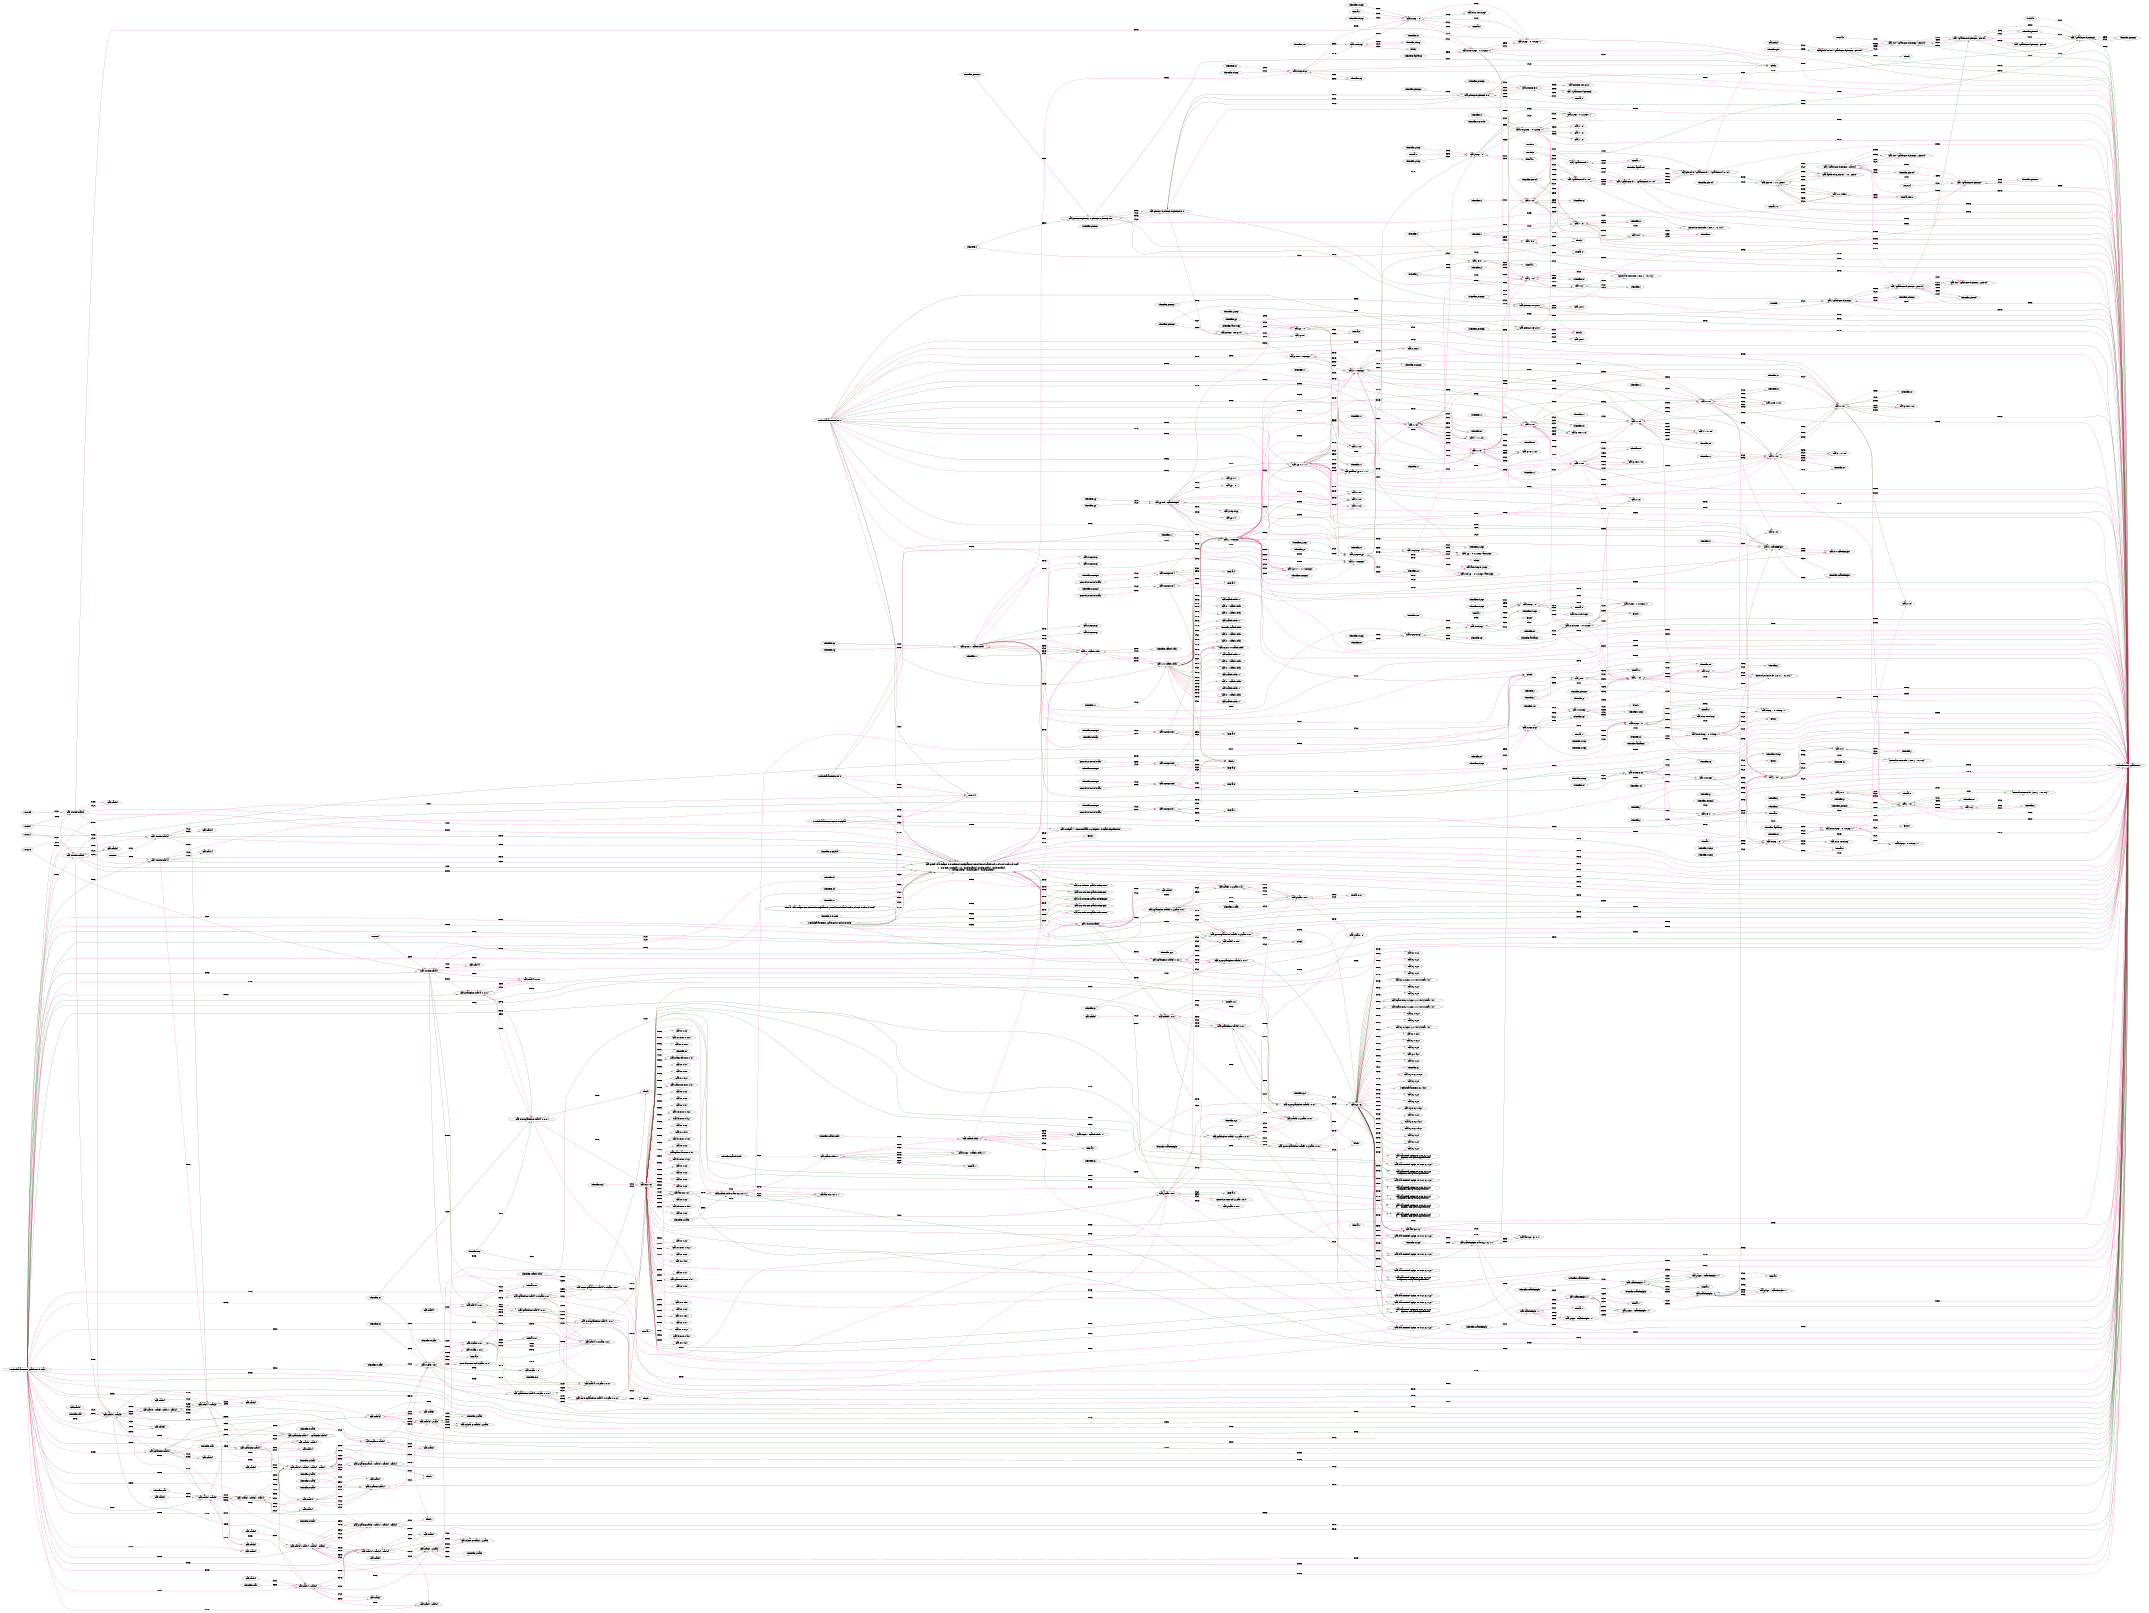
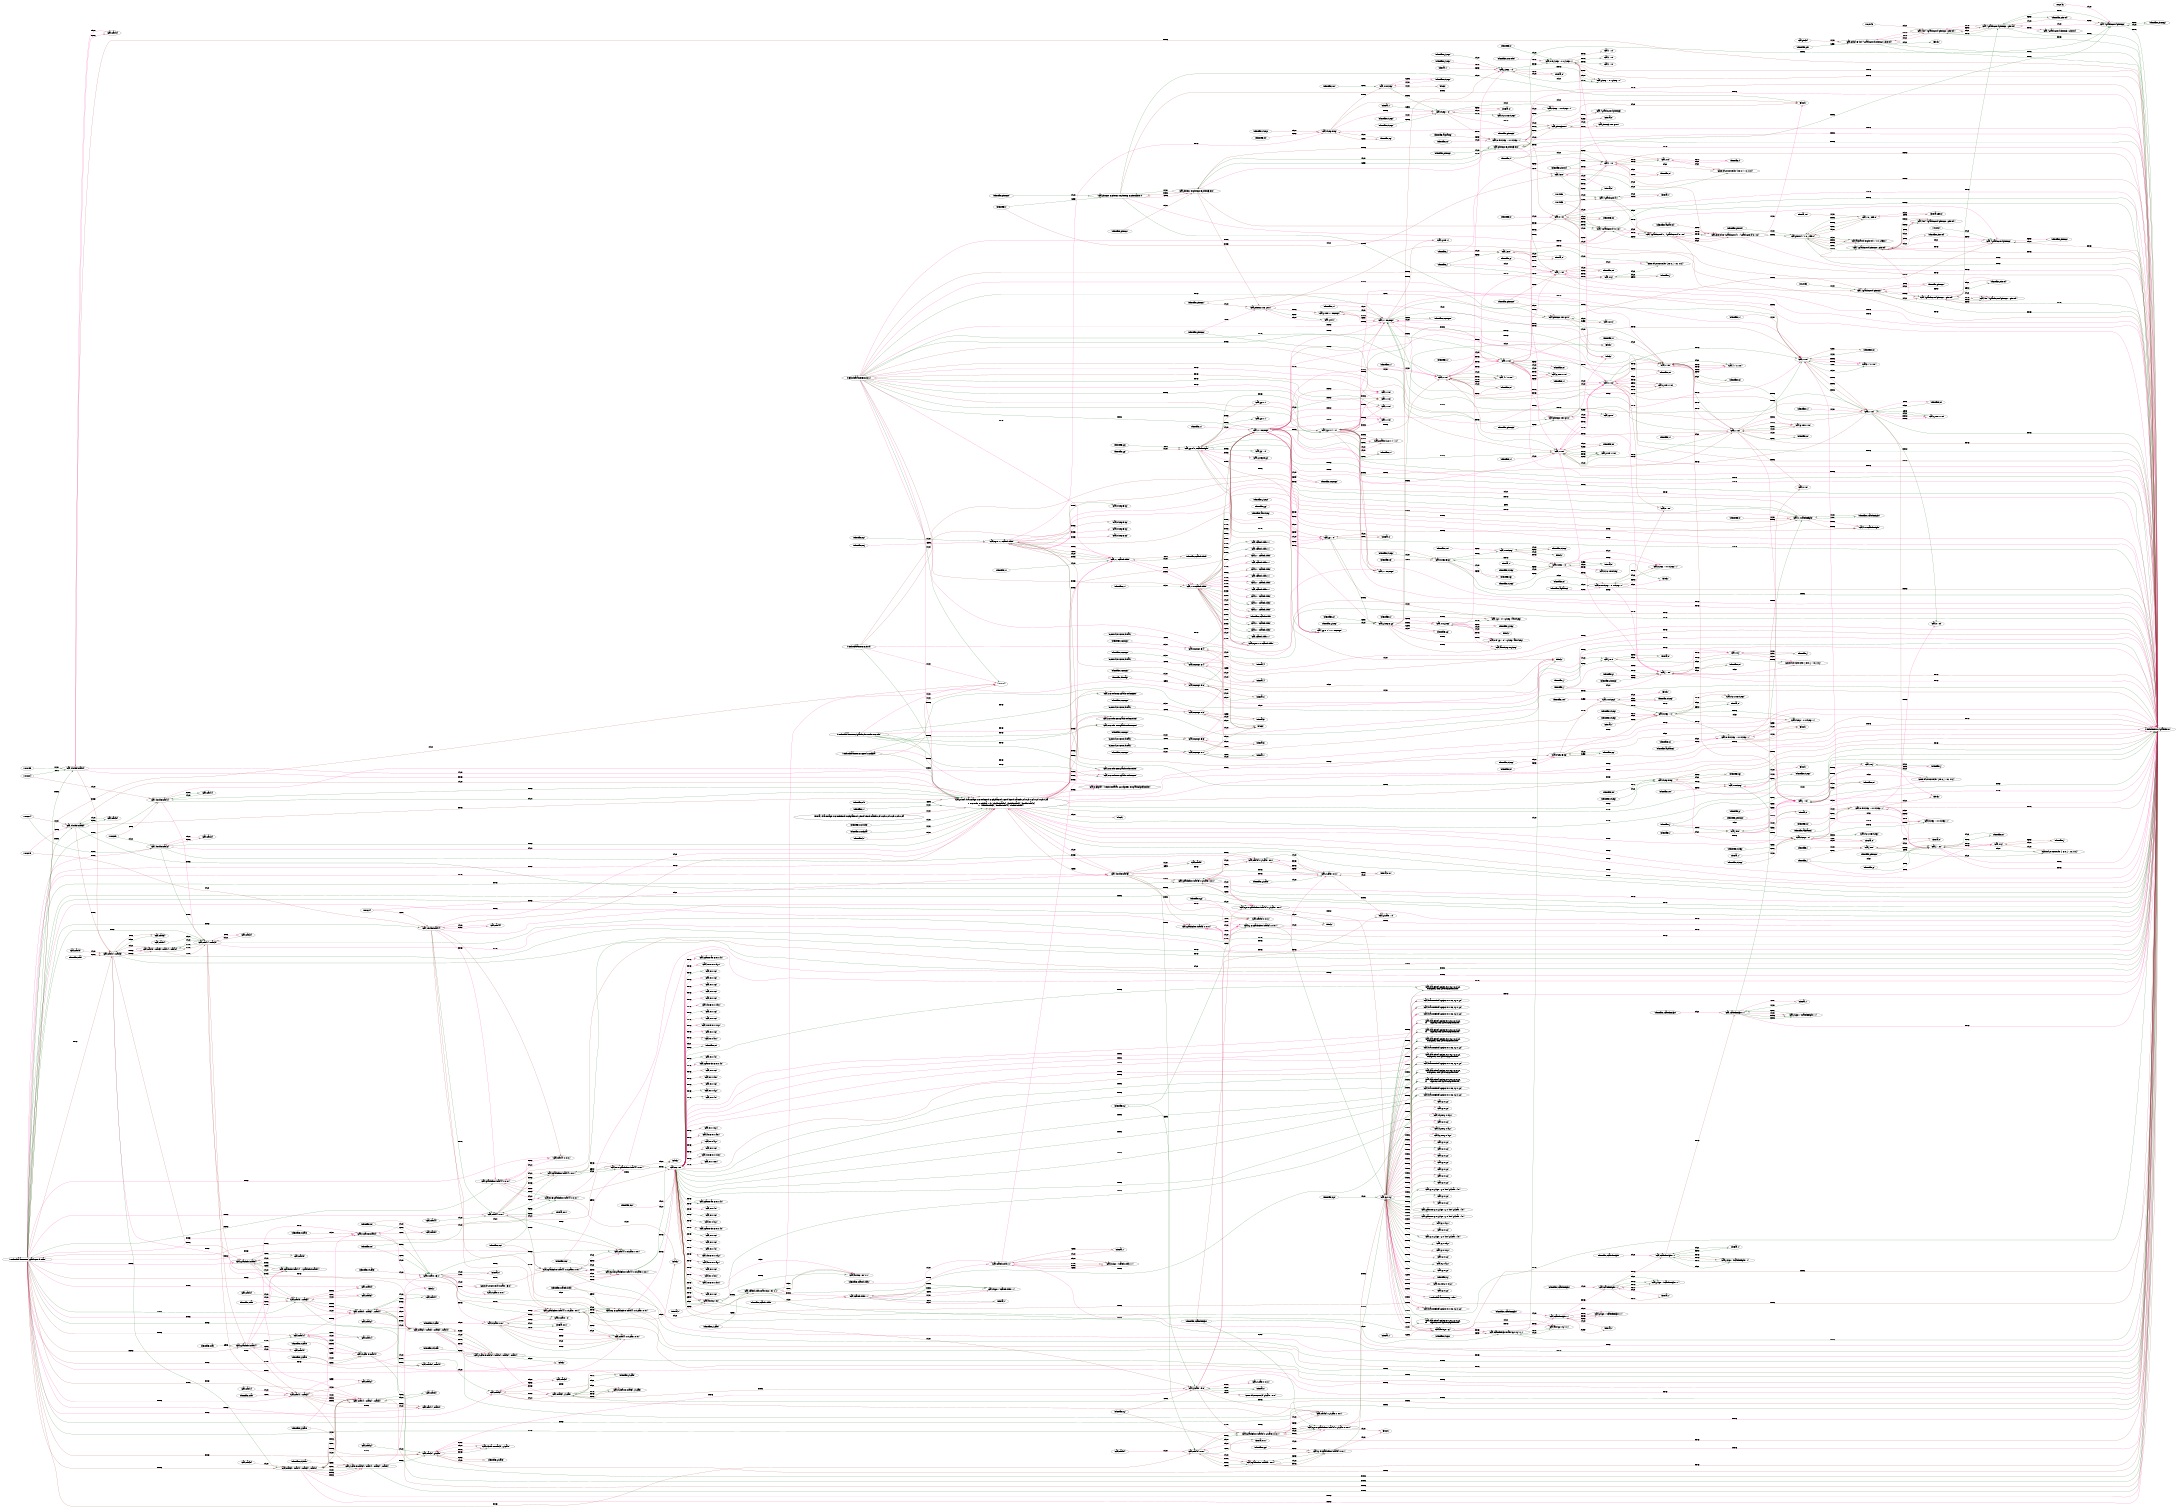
(278, 1505) -> (327, 1323)
